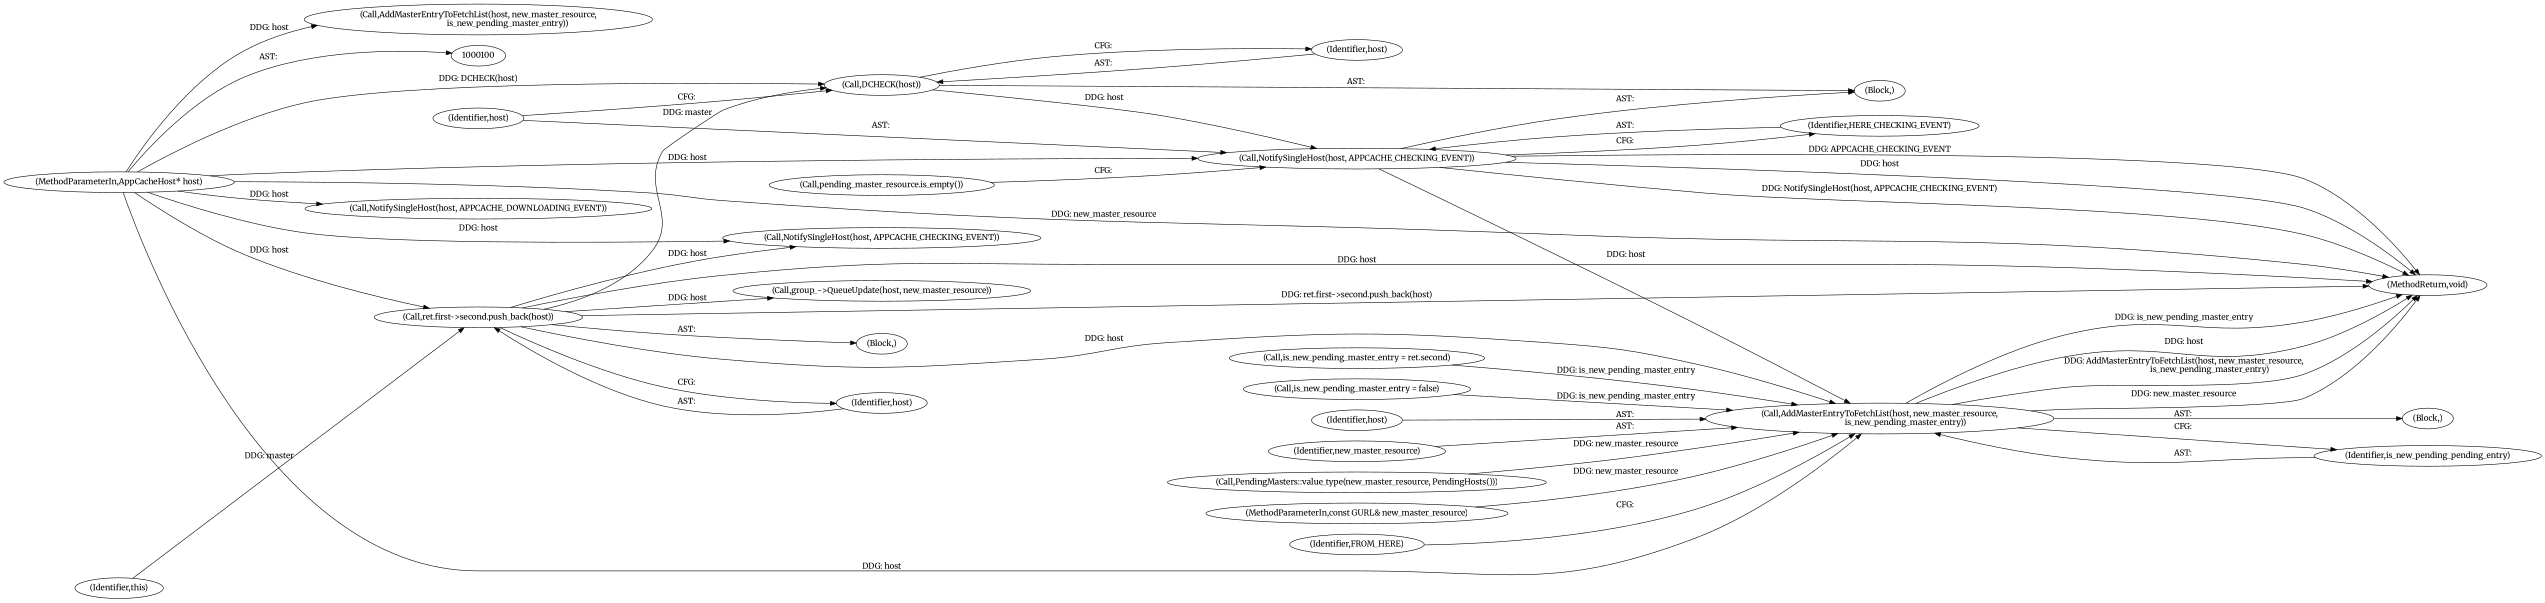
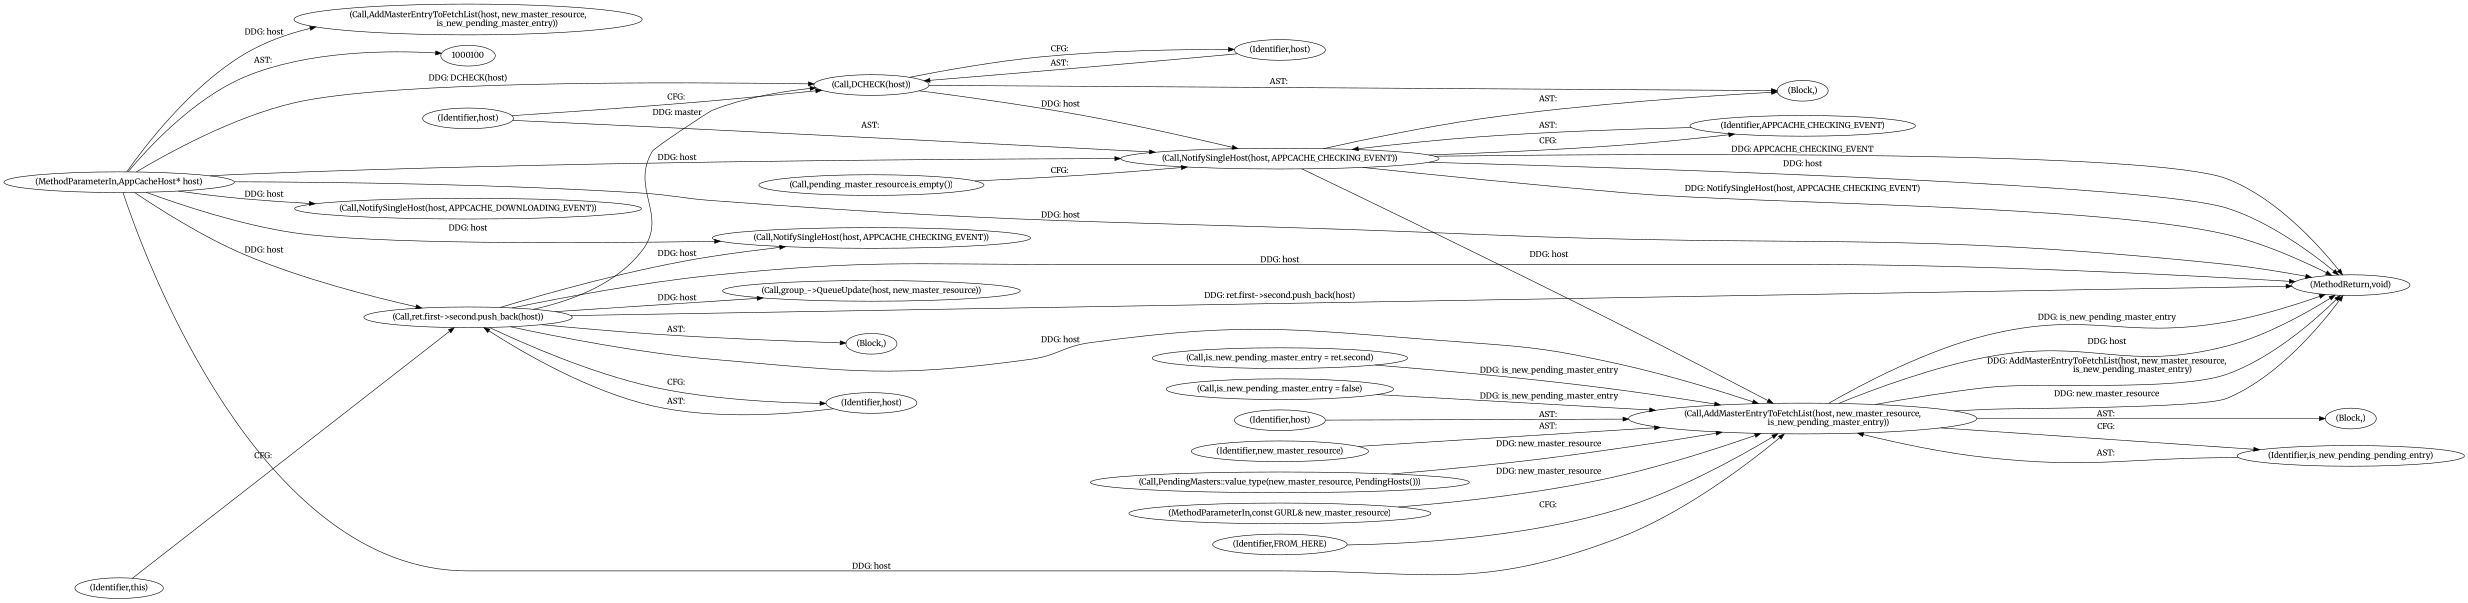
(1880, 126) -> (1803, 126)
(1104, 215) -> (1061, 215)
(269, 456) -> (264, 456)
